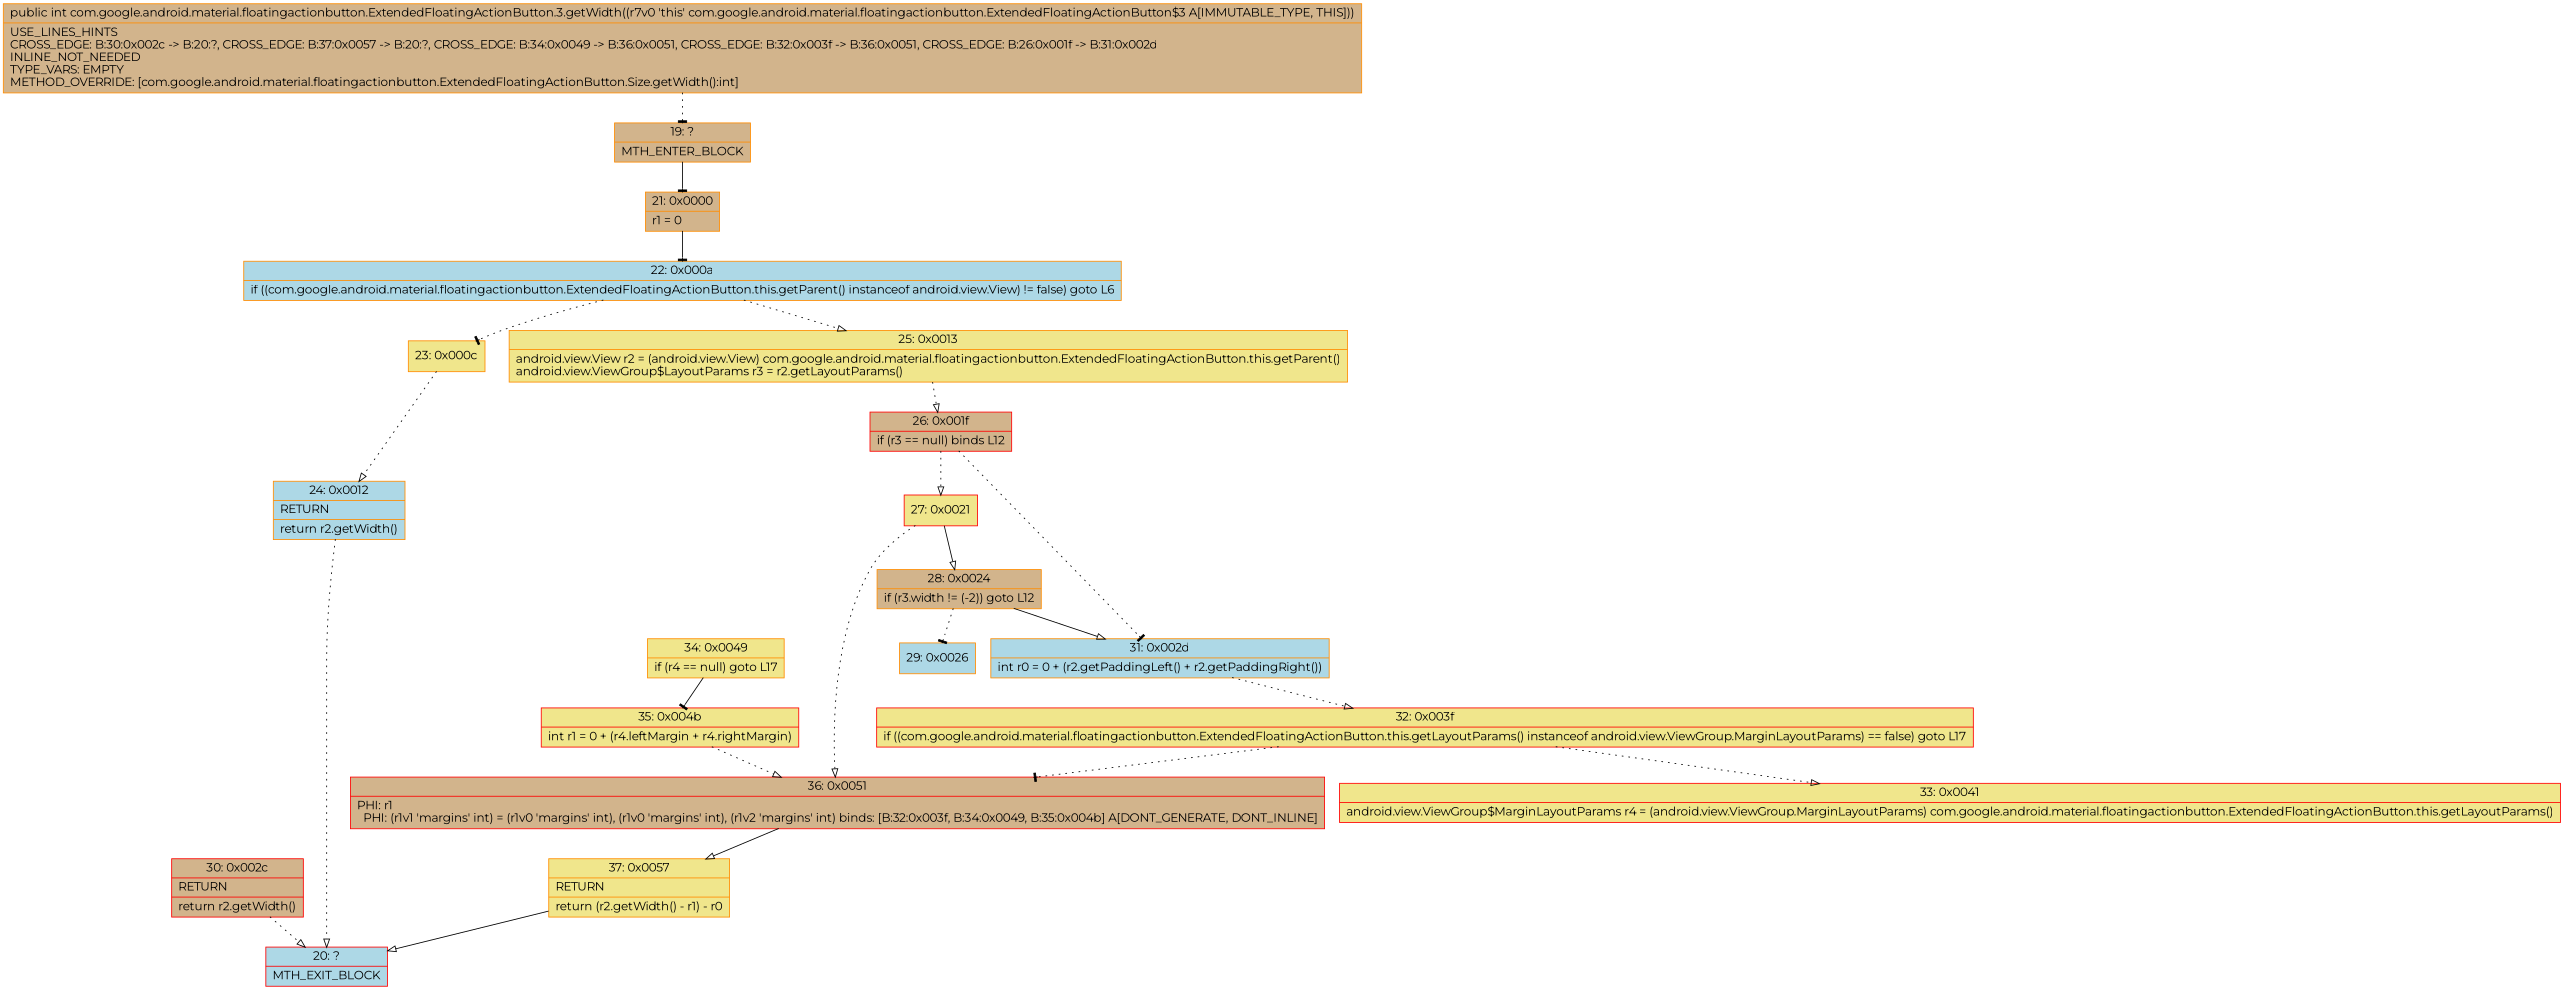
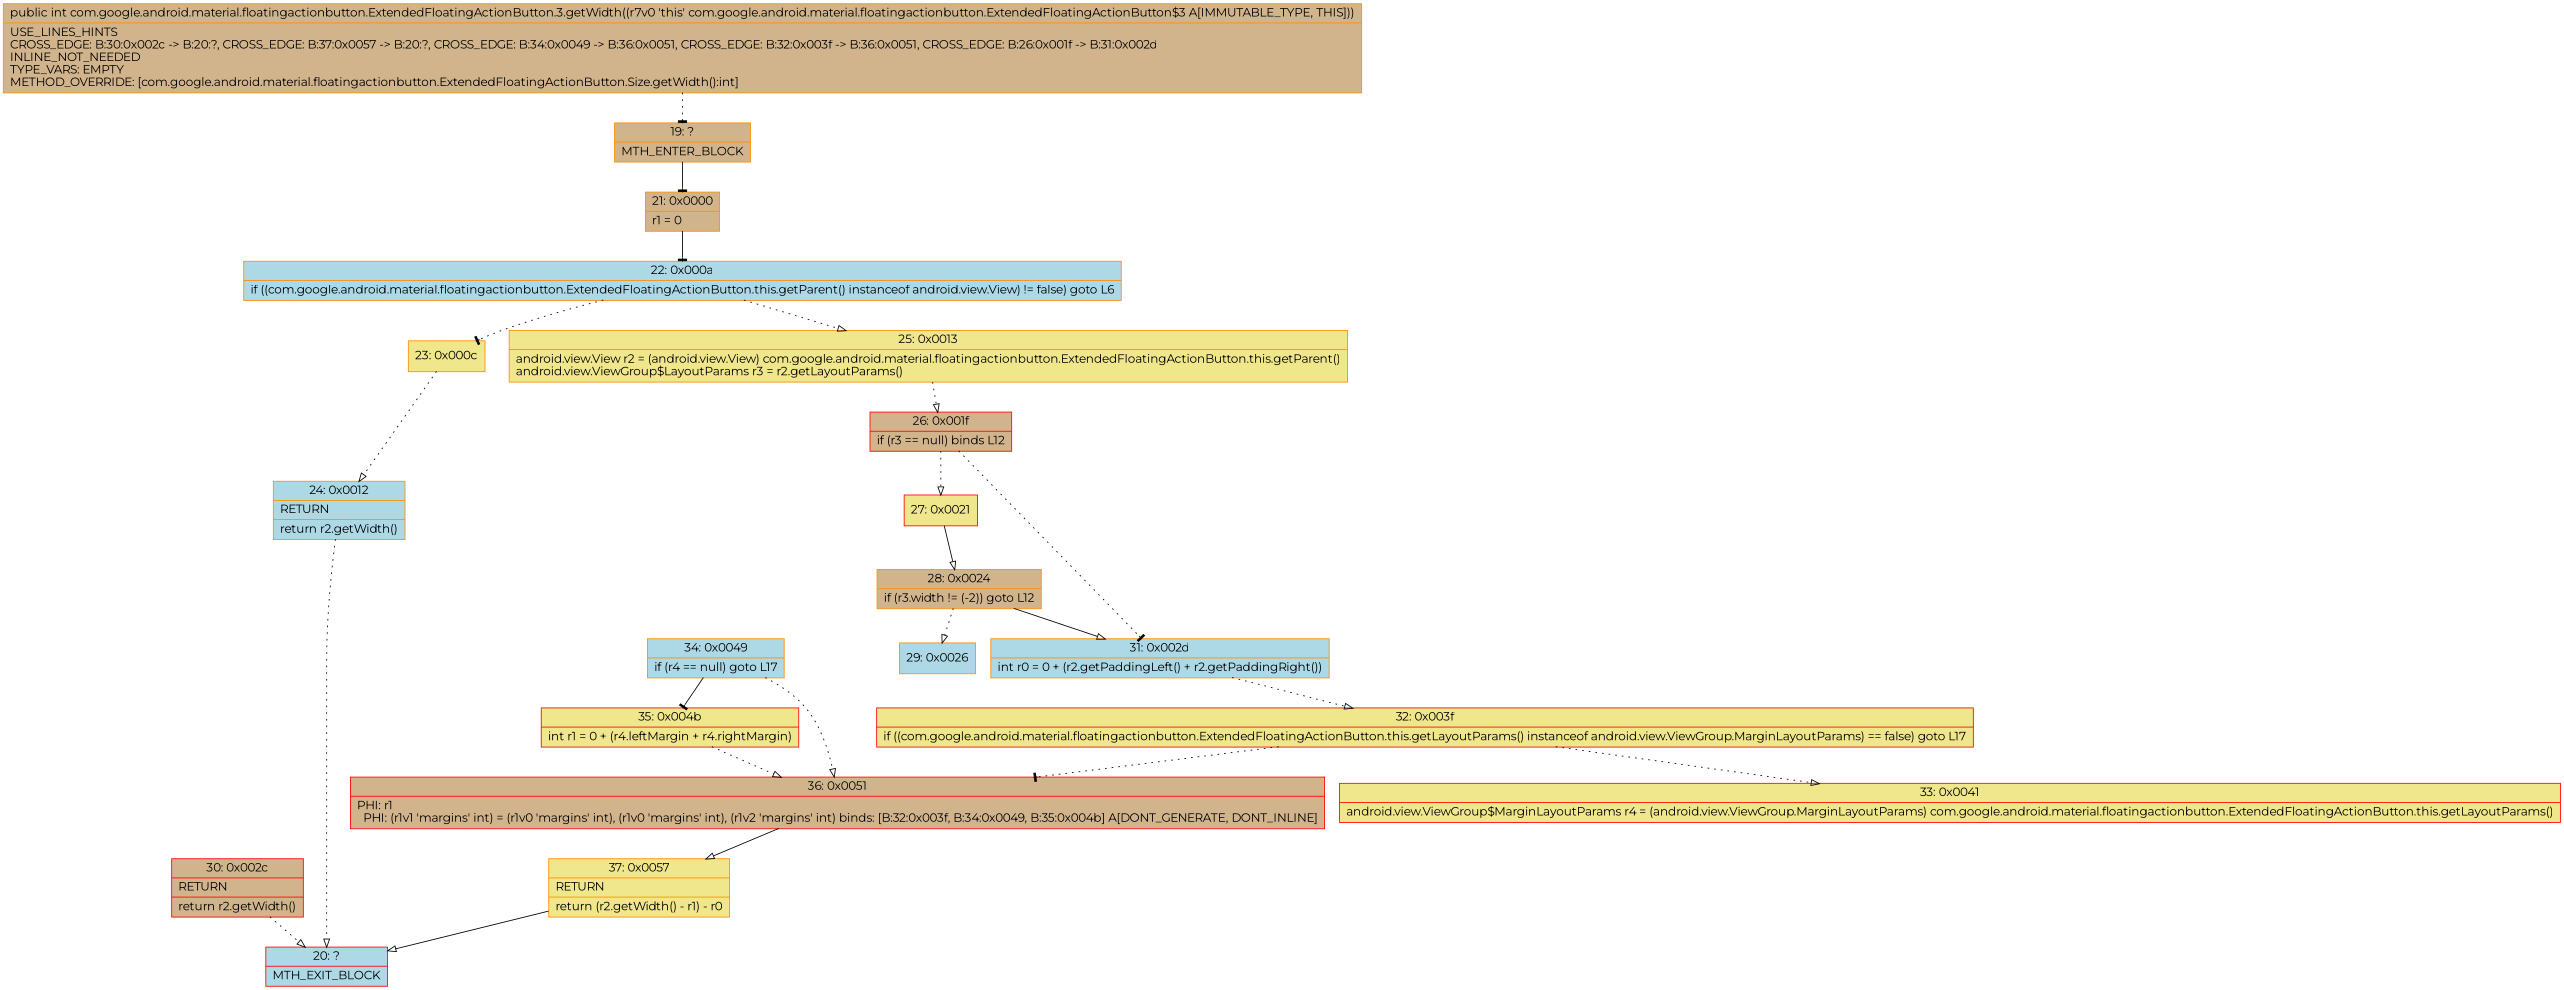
(949, 622) -> (949, 622)
(846, 635) -> (811, 714)
(716, 658) -> (716, 658)
